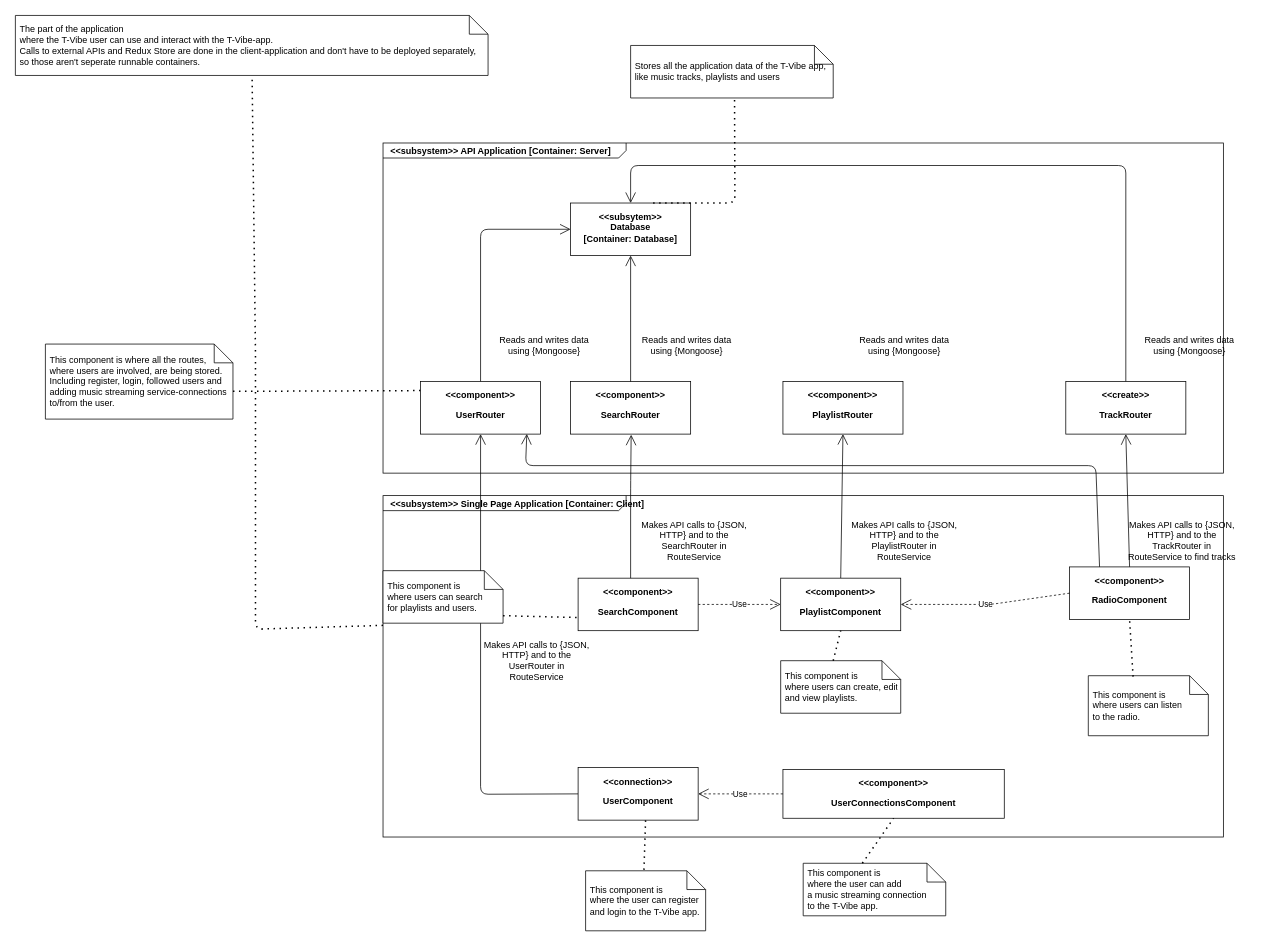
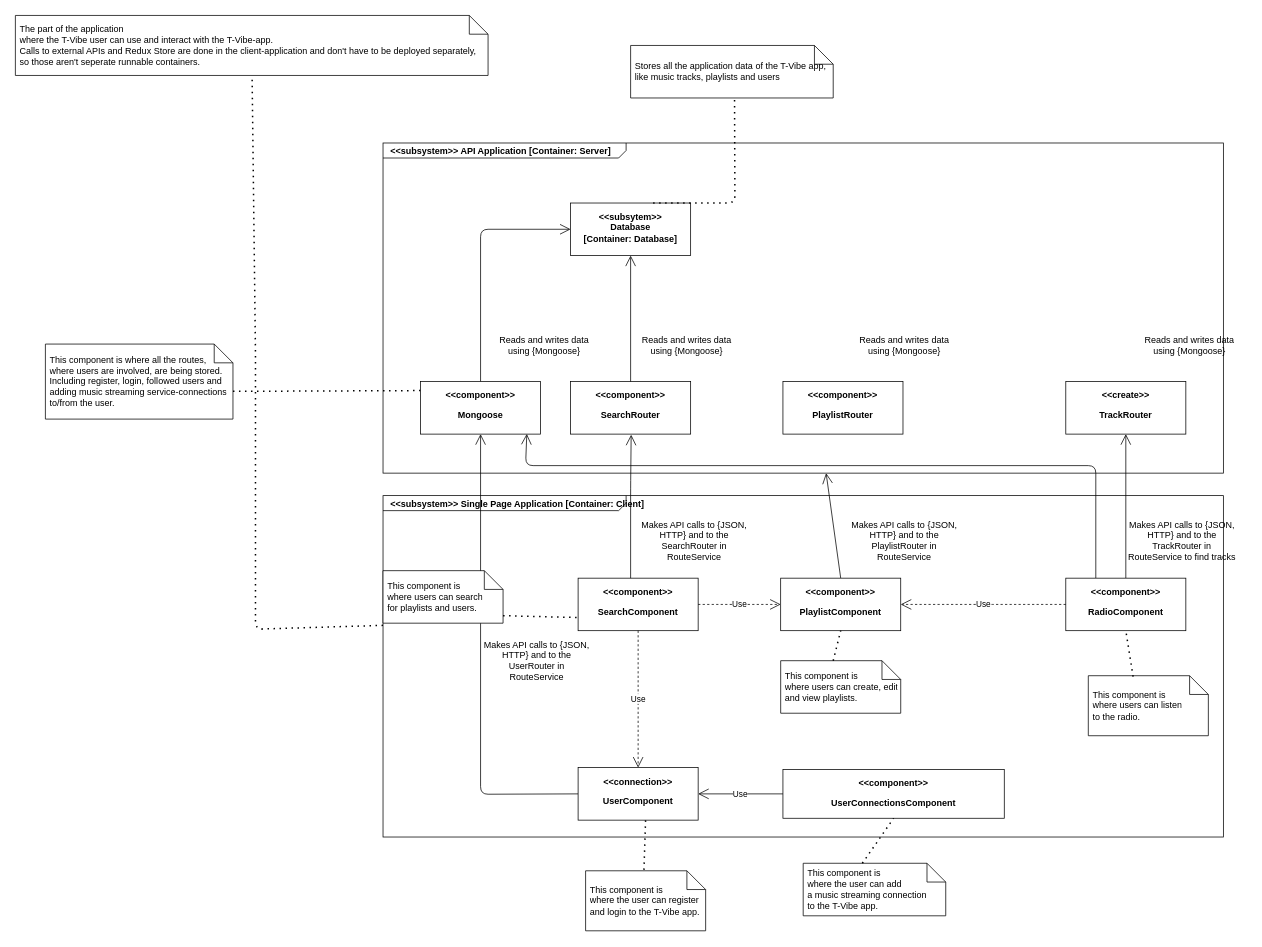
(968, 165) -> none
(480, 381) -> (480, 381)
(842, 505) -> (833, 524)
(1129, 593) -> (1125, 604)
none -> (638, 697)
(764, 794) -> (764, 794)
